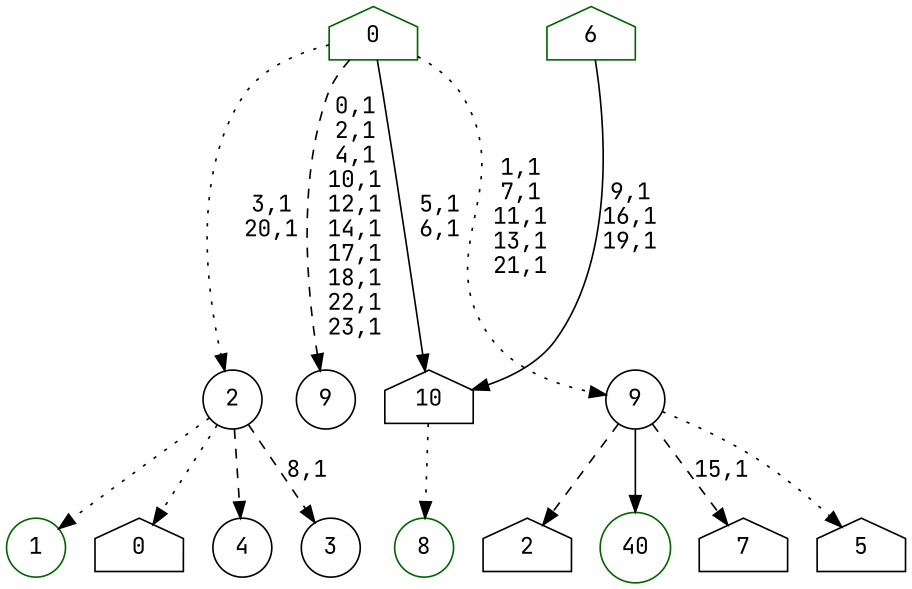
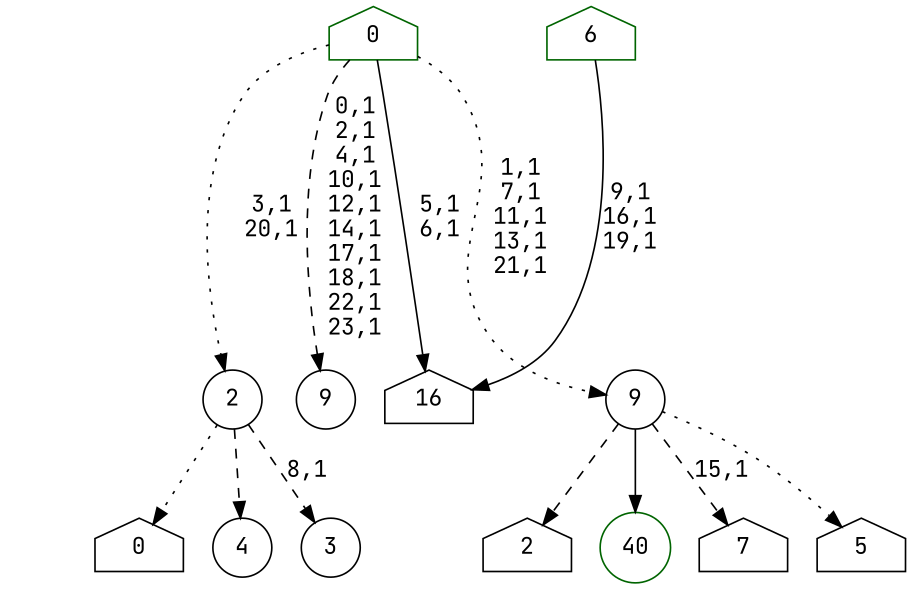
(429, 400) -> (429, 400)
(36, 548) -> none
(424, 548) -> none
